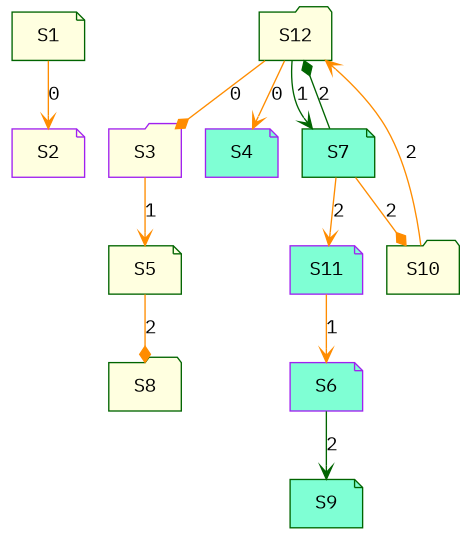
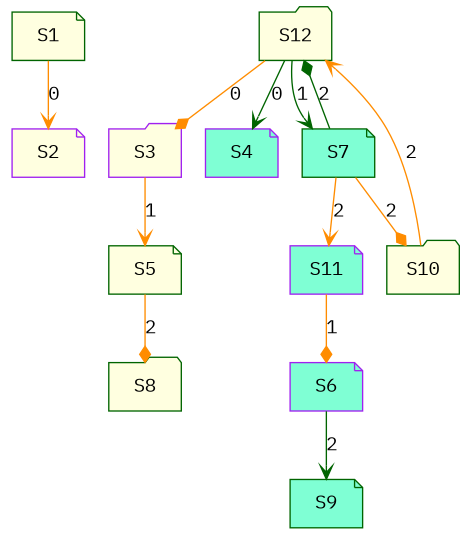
(272, 88) -> (272, 88)
(326, 322) -> (326, 320)
